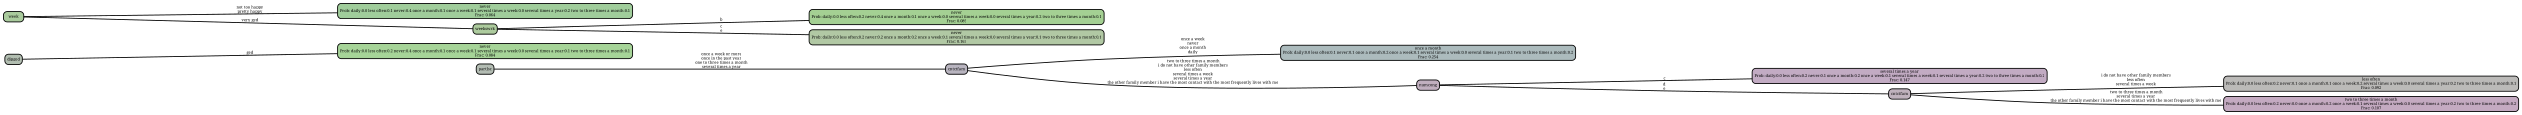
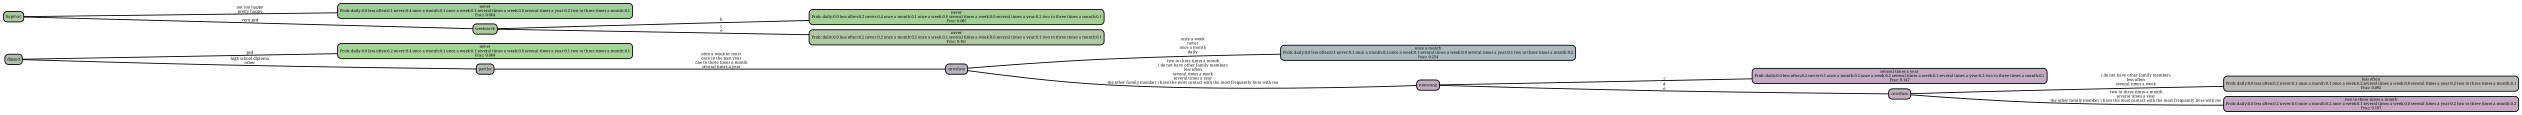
(14, 17) -> (14, 17)
none -> (249, 65)
